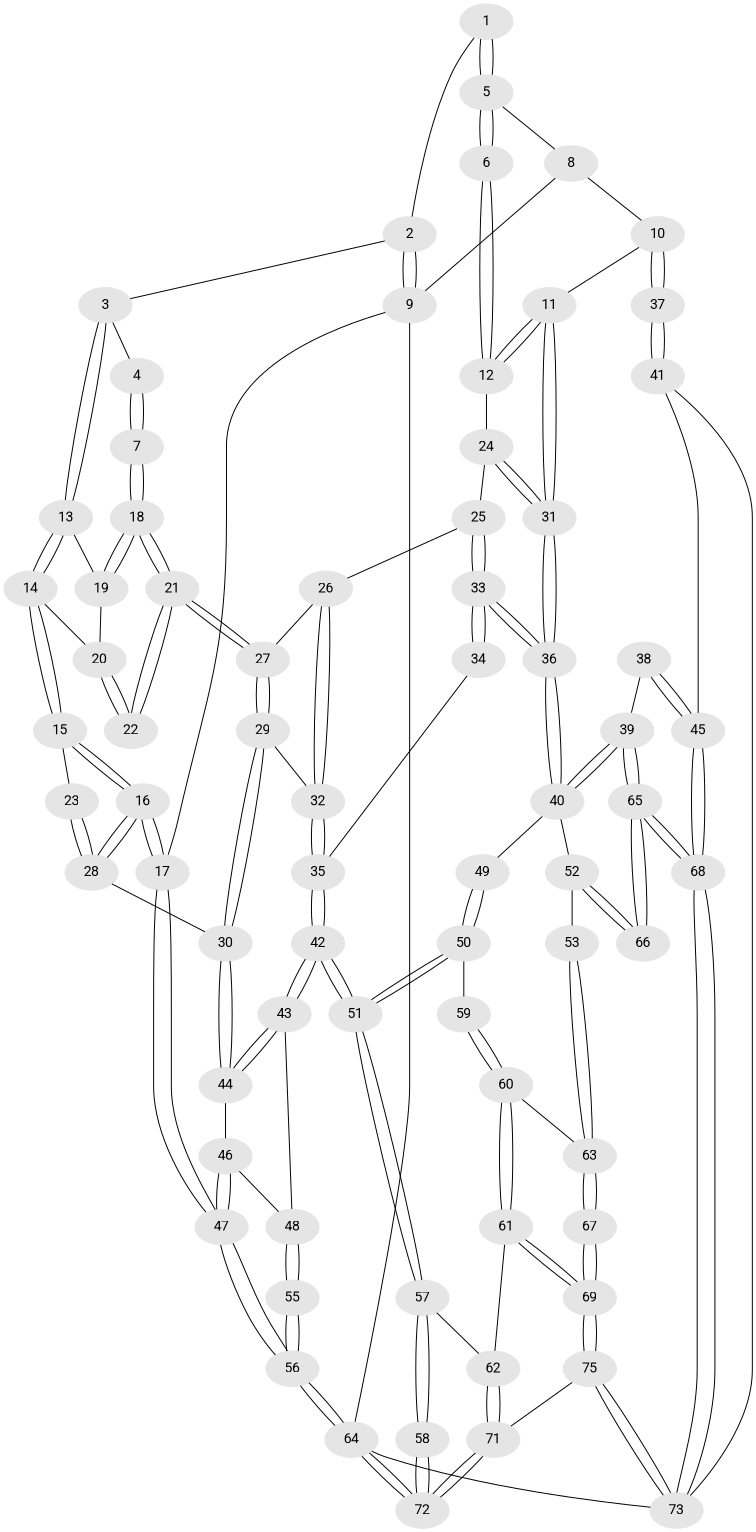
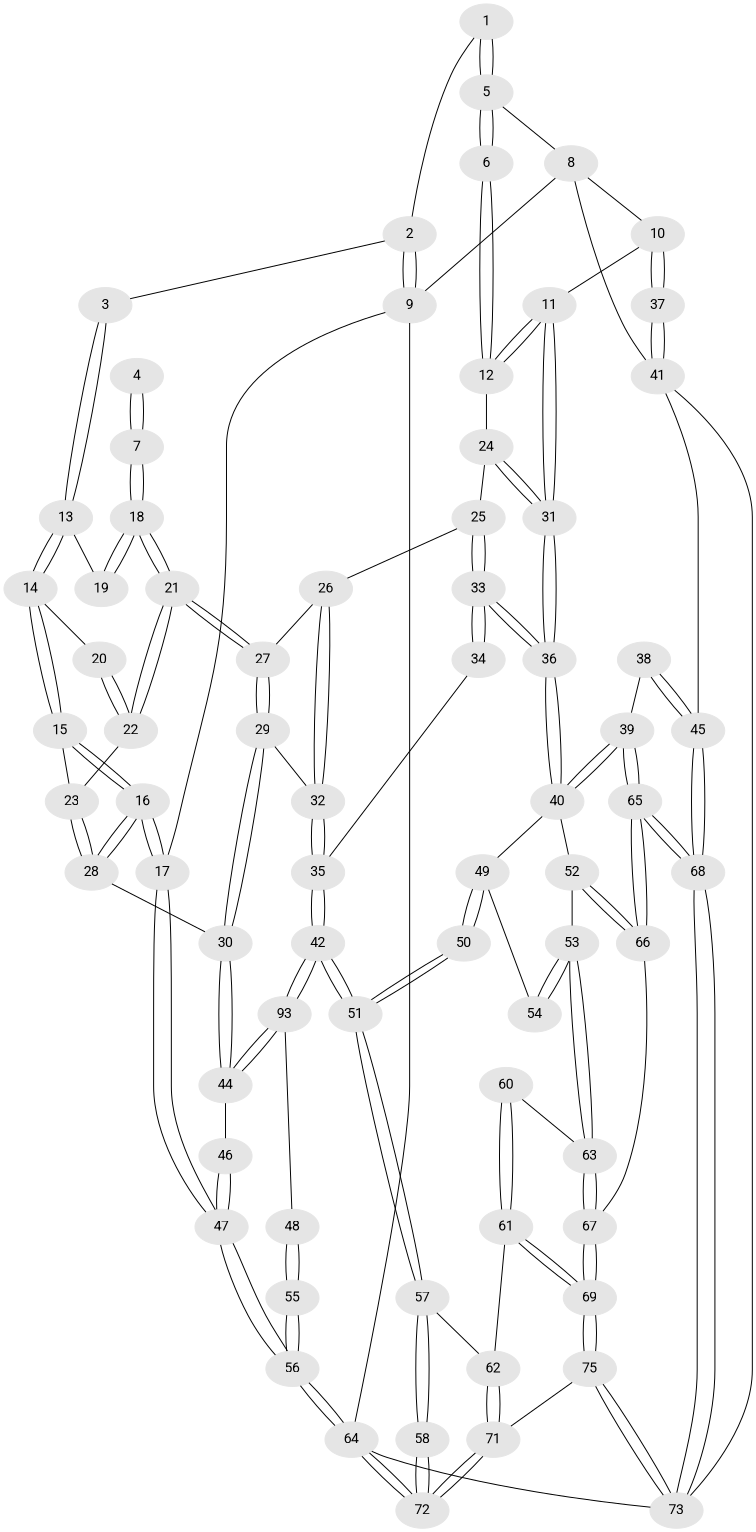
none -> (604, 279)
(121, 341) -> none
(100, 624) -> none
none -> (108, 758)
(285, 1014) -> (285, 1014)
(464, 1014) -> none
none -> (535, 1014)
none -> (643, 1090)
(259, 1192) -> none
